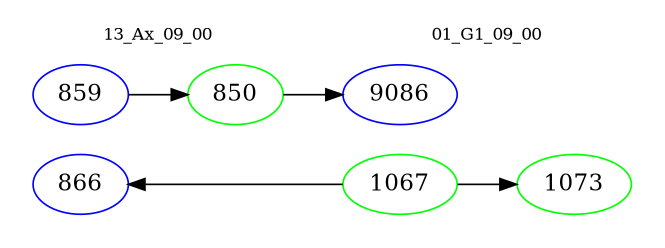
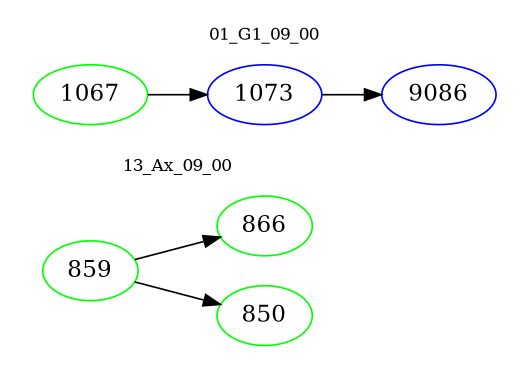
(81, 95) -> (90, 271)
(307, 95) -> (343, 95)
(81, 184) -> (265, 226)
(244, 184) -> (169, 251)
(574, 184) -> (265, 95)
